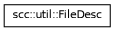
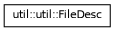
(57, 16) -> (57, 16)
